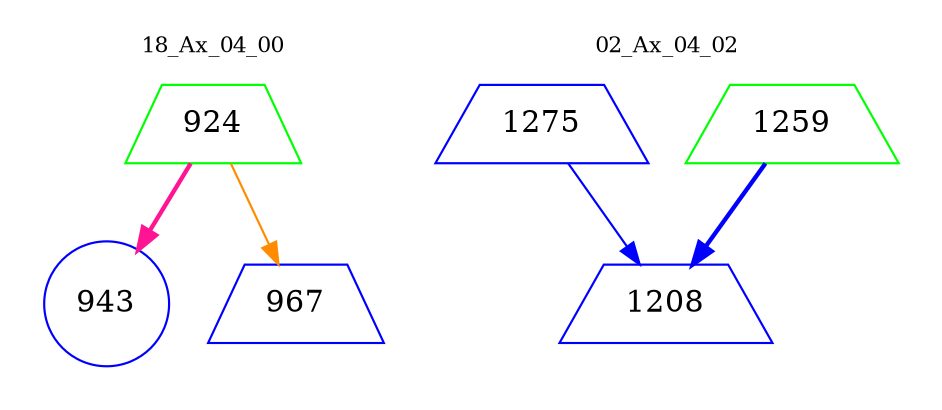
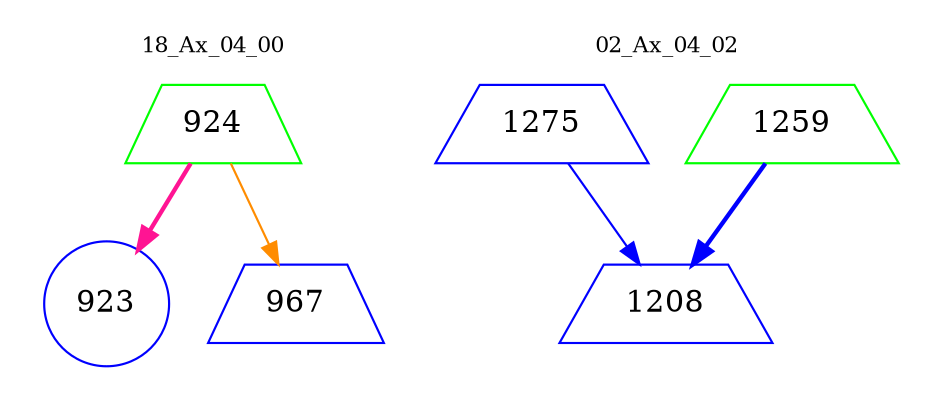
(107, 304) -> (107, 304)
